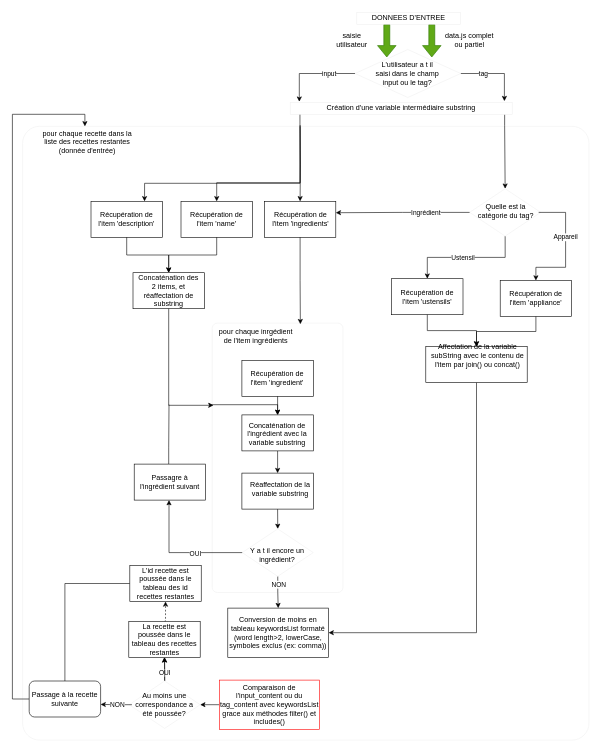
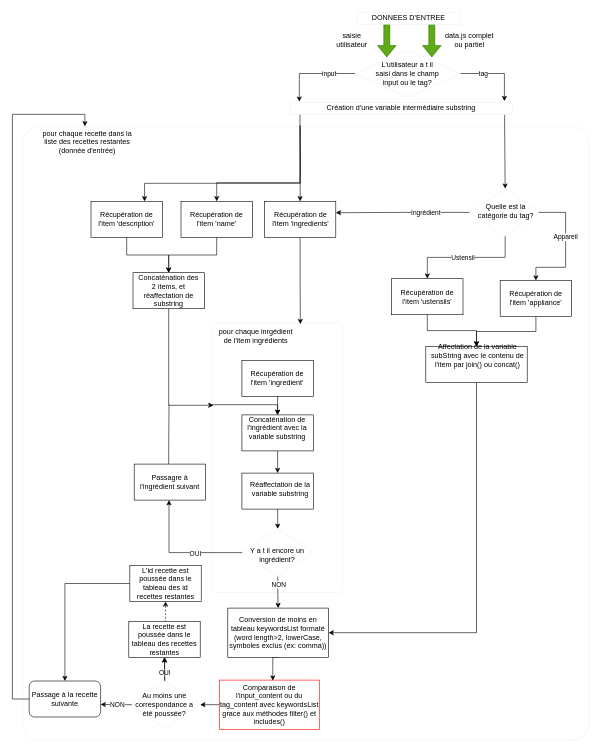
(277, 434) -> (277, 428)
none -> (273, 675)
(65, 677) -> (65, 675)
